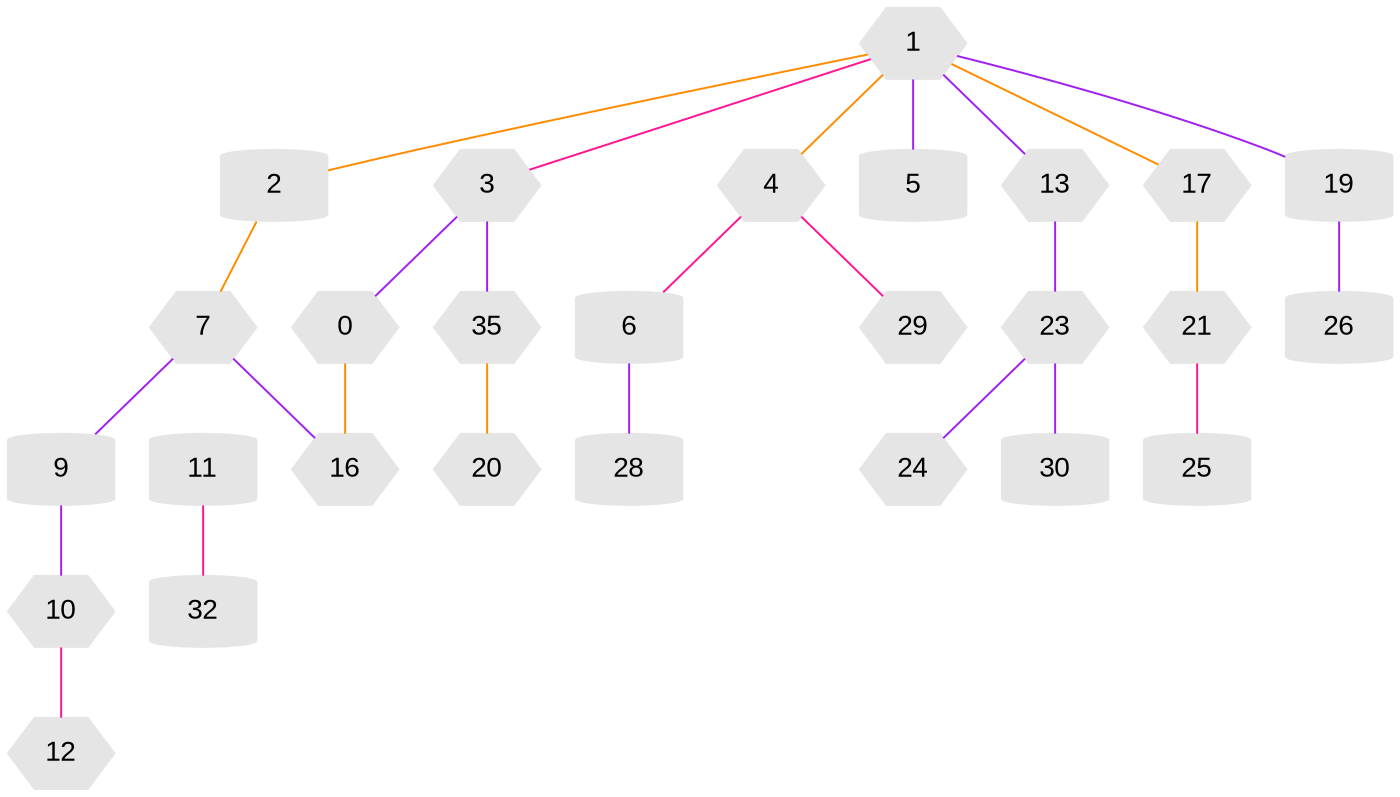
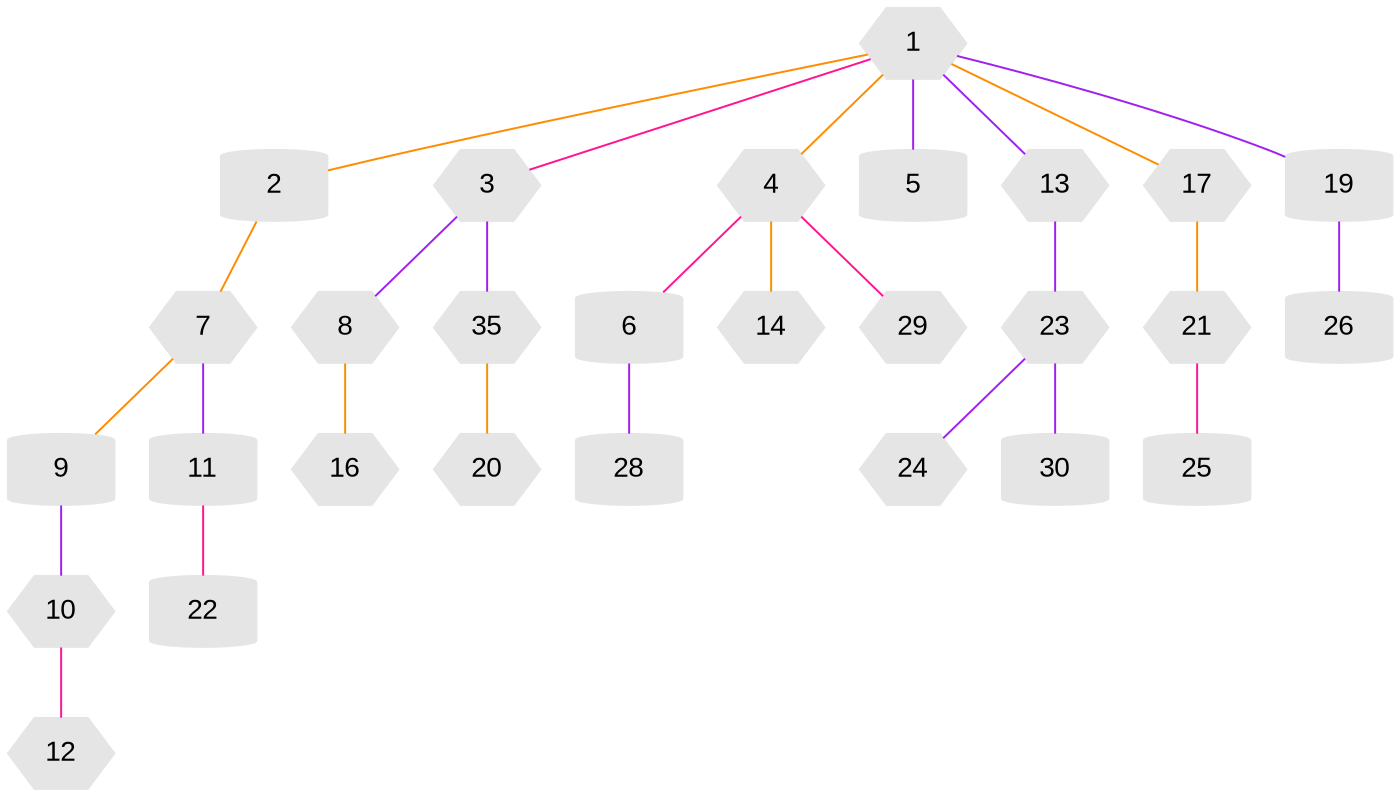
(345, 327) -> (345, 327)
none -> (771, 327)
(134, 396) -> (134, 396)
(274, 398) -> (203, 399)
(203, 611) -> (203, 611)
